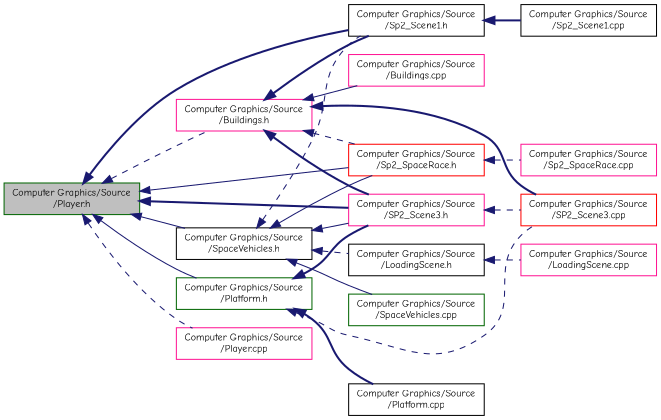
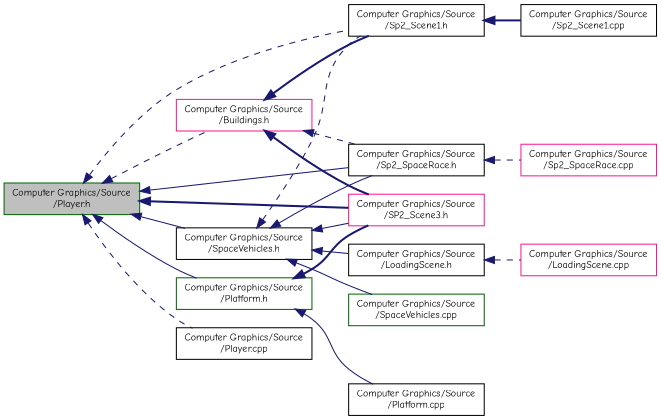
(416, 70) -> none
(203, 75) -> (203, 75)
(416, 160) -> (416, 160)
(589, 210) -> none
(339, 253) -> (339, 253)
(244, 344) -> (244, 344)
(335, 353) -> (335, 353)
